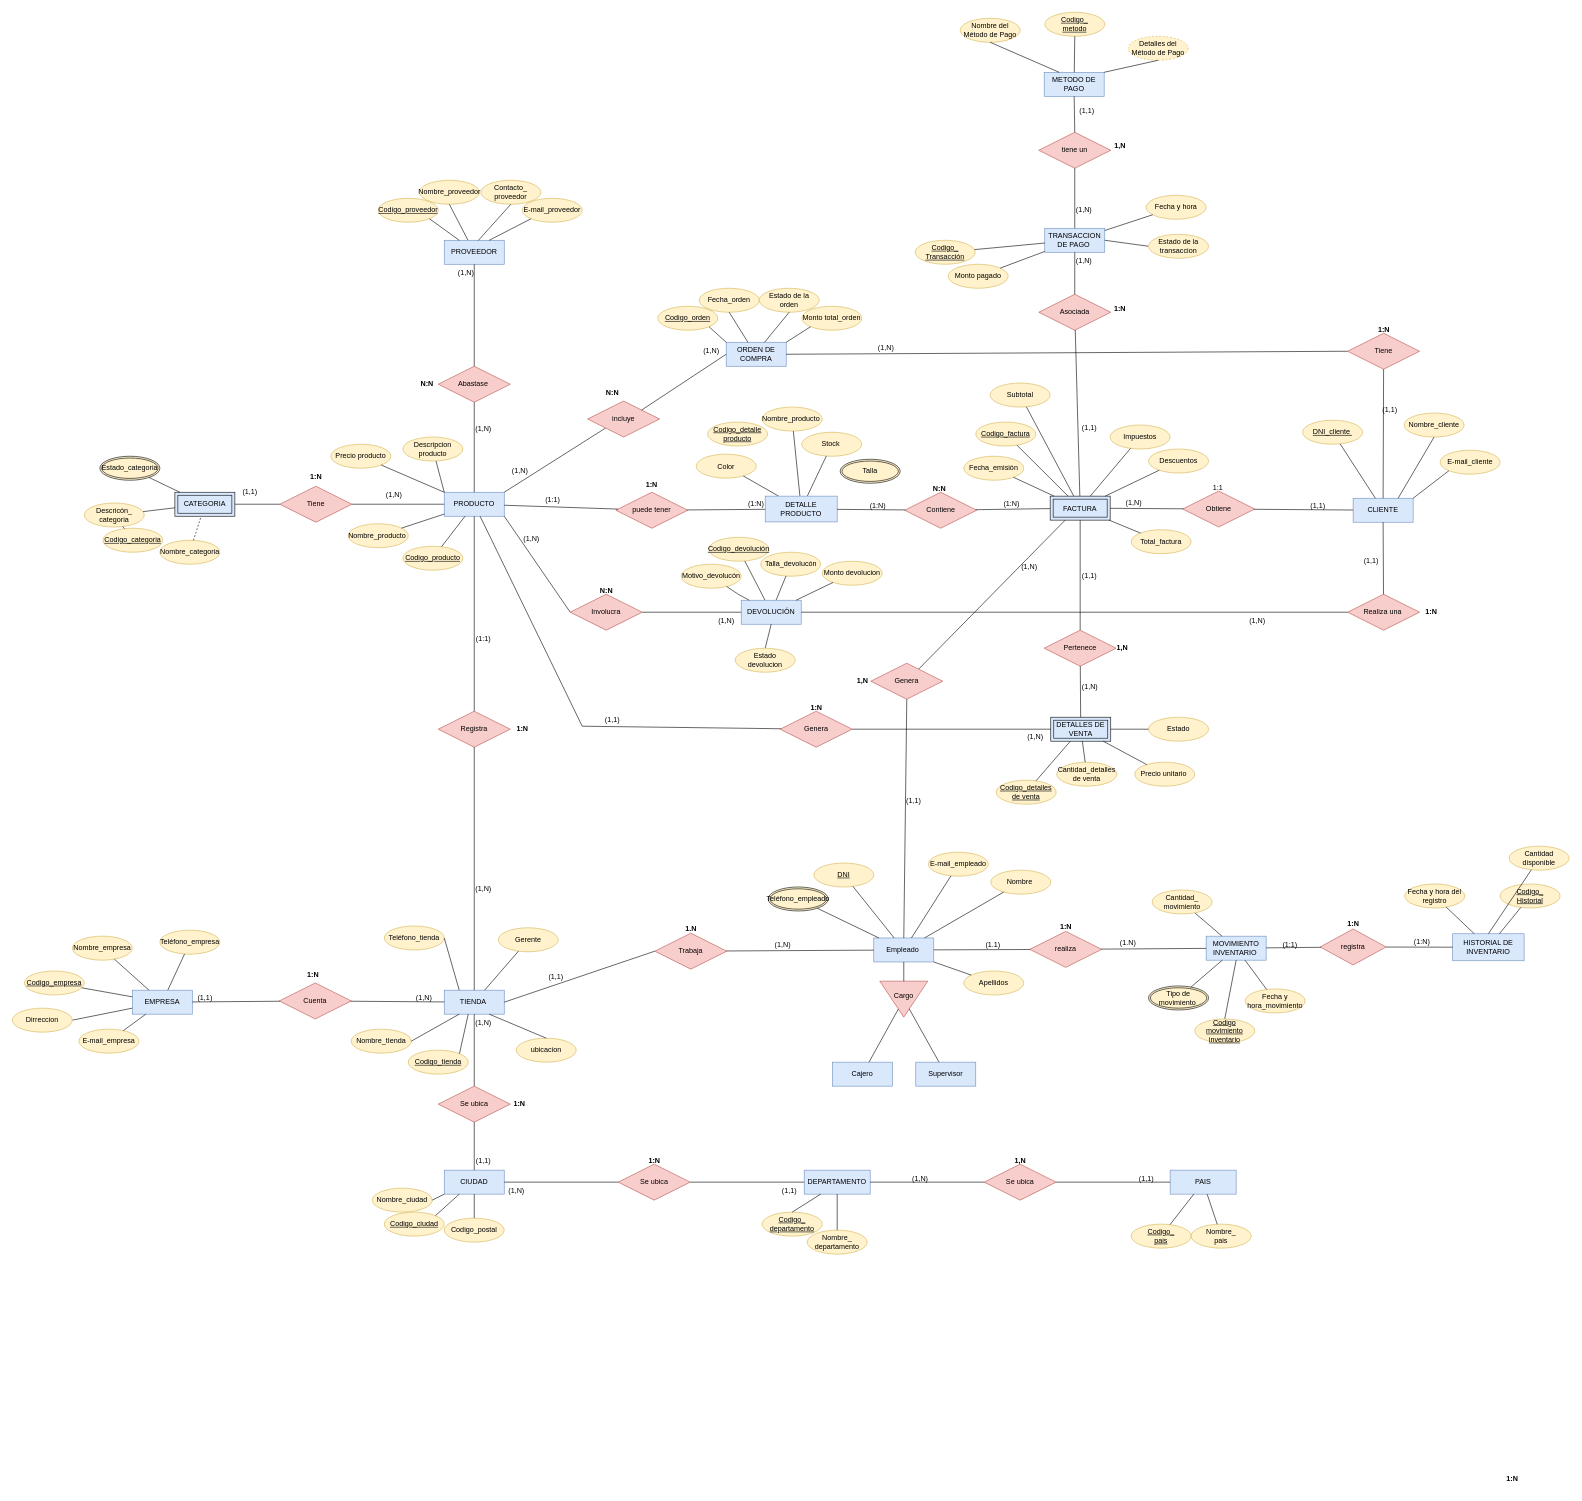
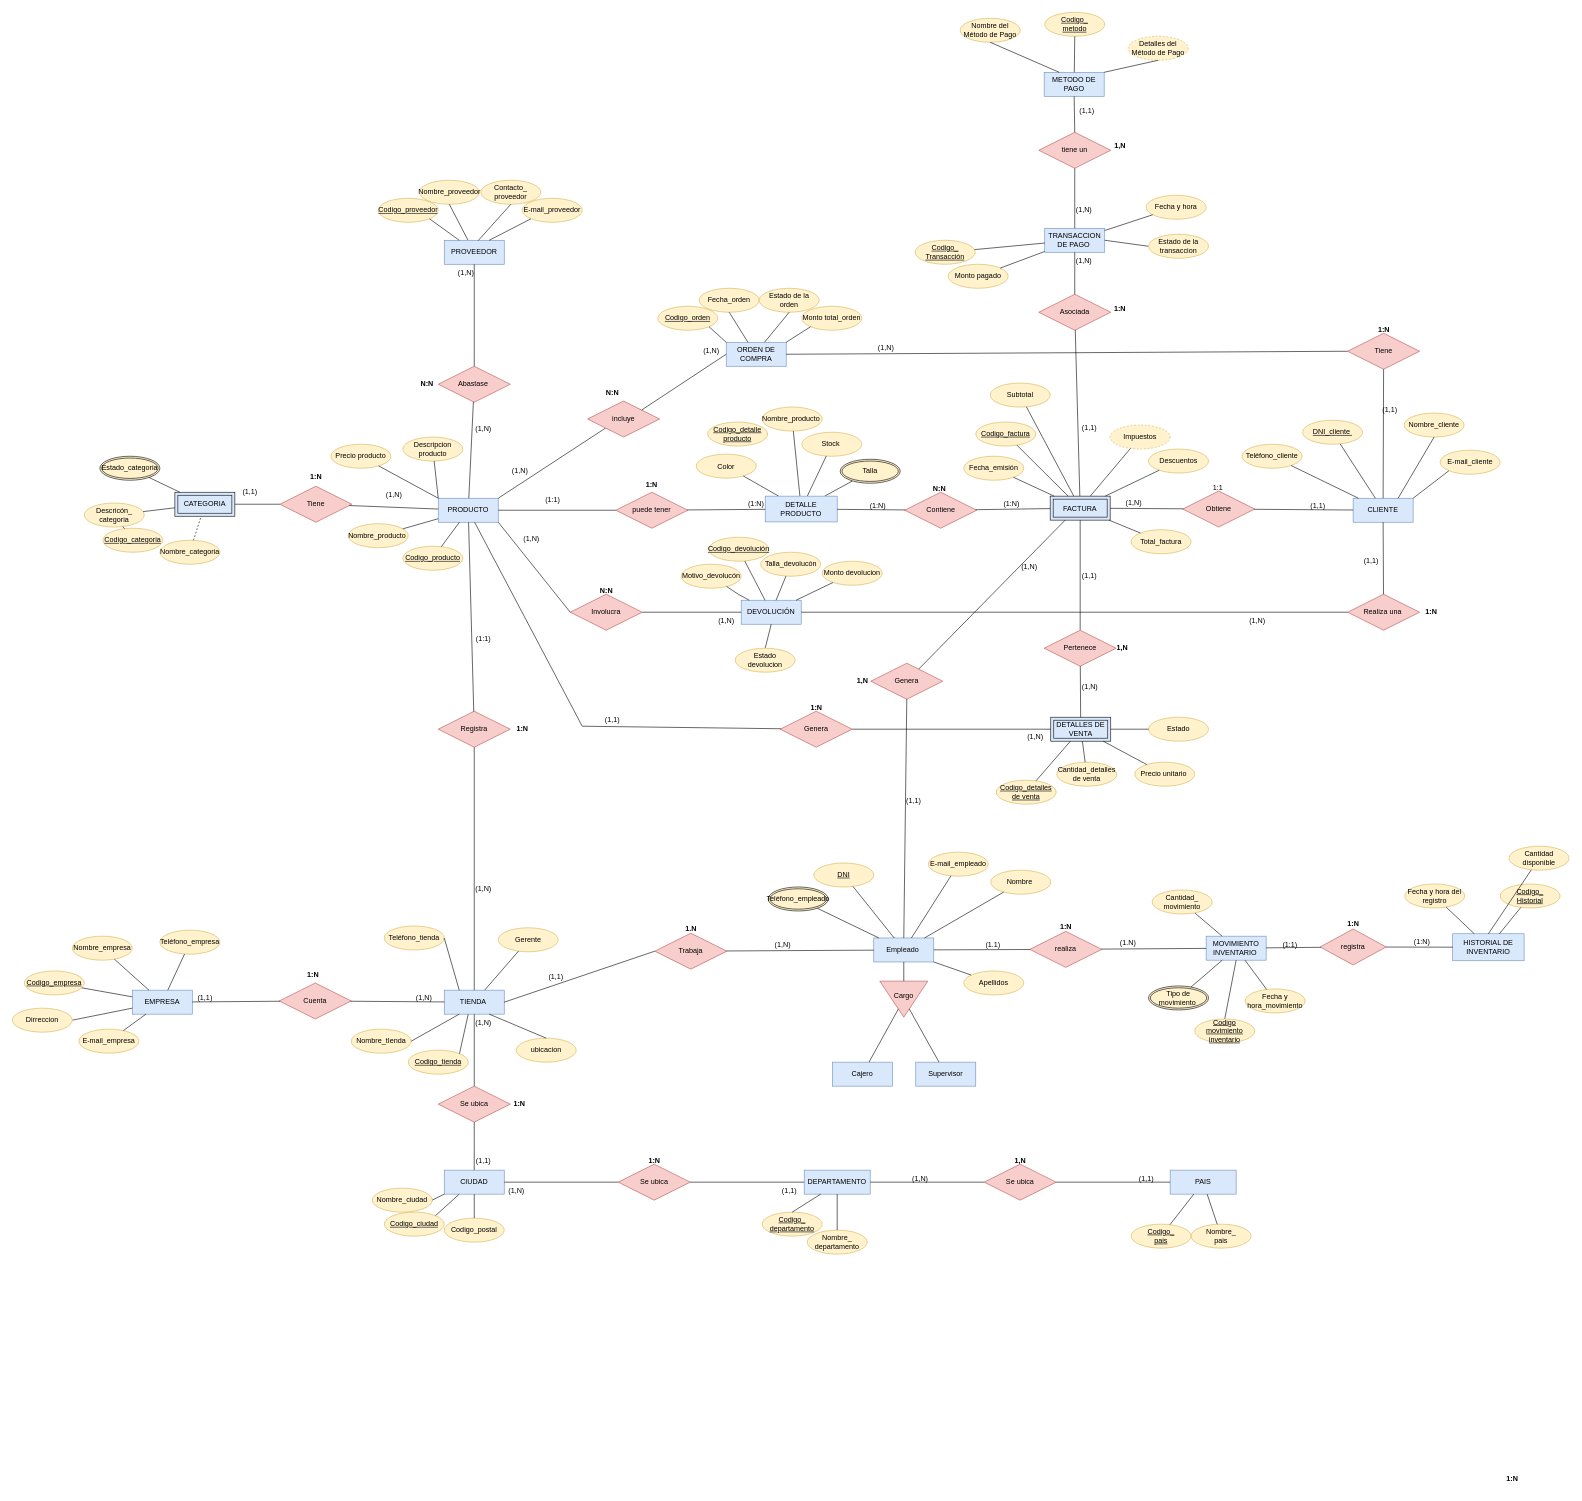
(1140, 437) -> (1140, 437)
none -> (1272, 456)
none -> (1325, 482)
none -> (839, 488)
(474, 504) -> (468, 510)
